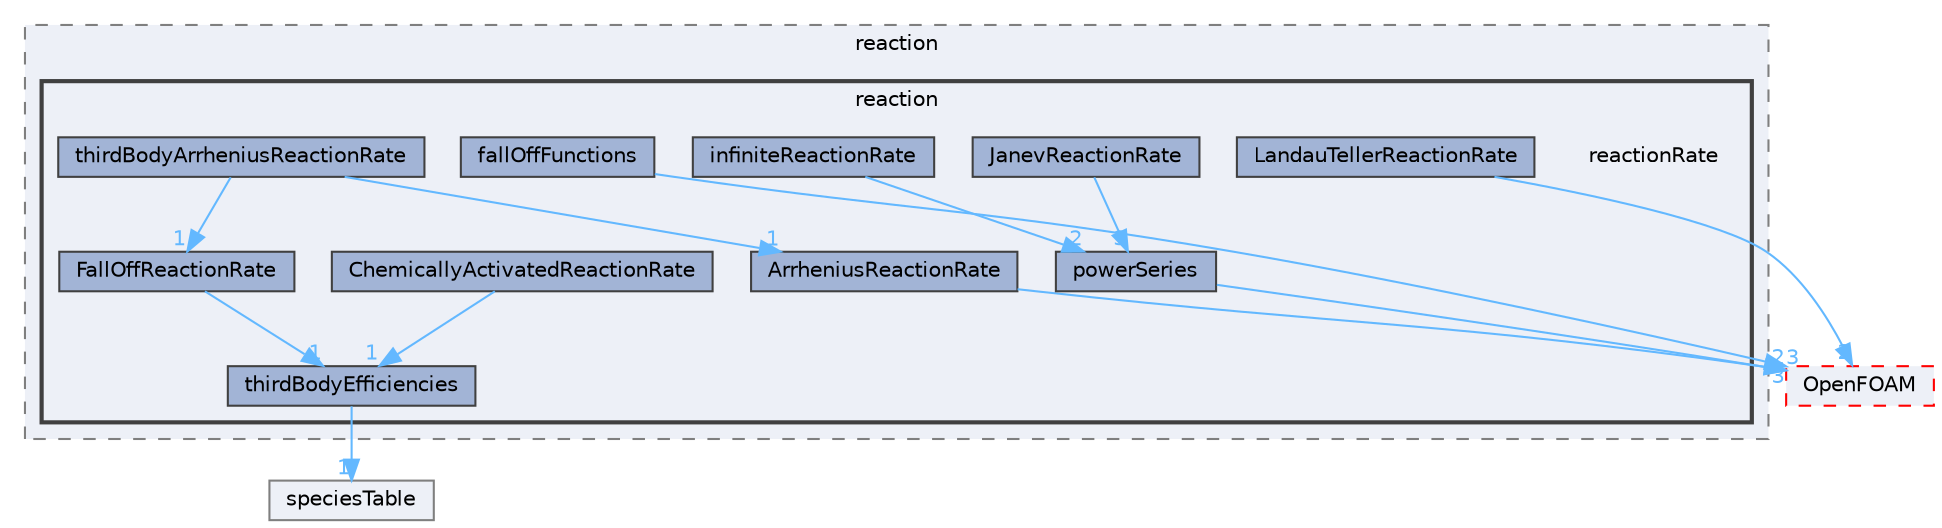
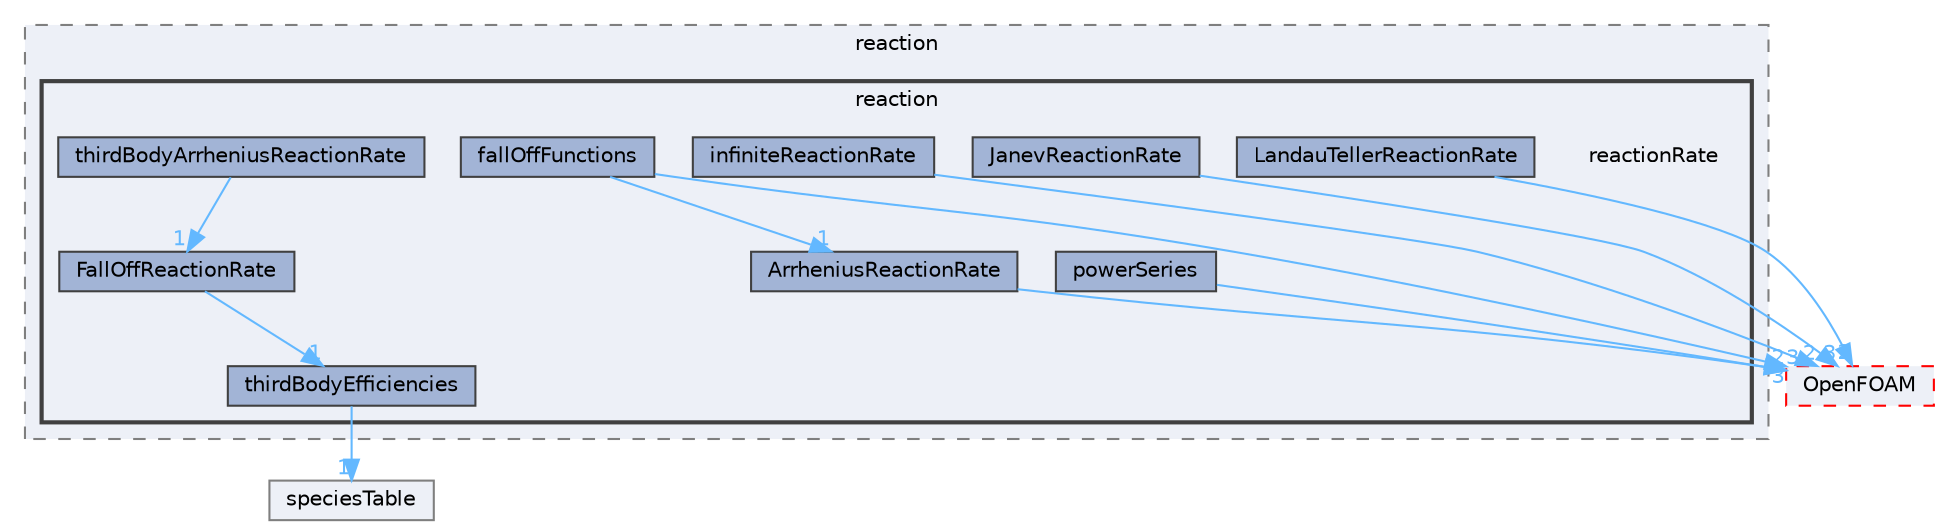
(915, 194) -> (1373, 234)
(1107, 205) -> (1523, 227)
(552, 212) -> (710, 211)
(522, 272) -> none
